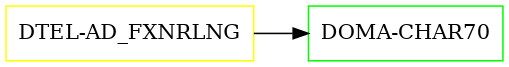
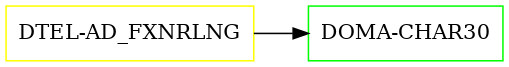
(406, 33) -> (406, 33)
